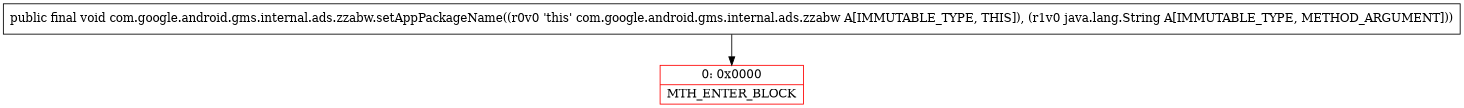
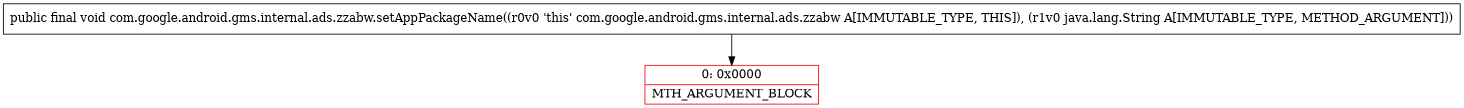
(732, 94) -> (732, 94)
